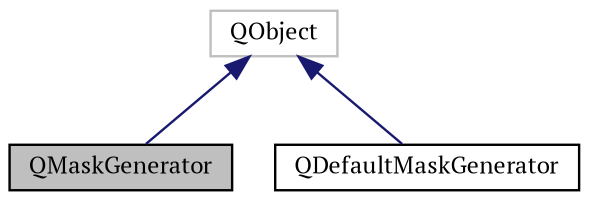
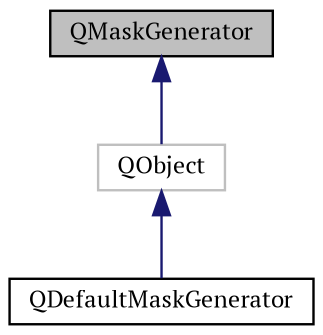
(188, 108) -> (162, 113)
